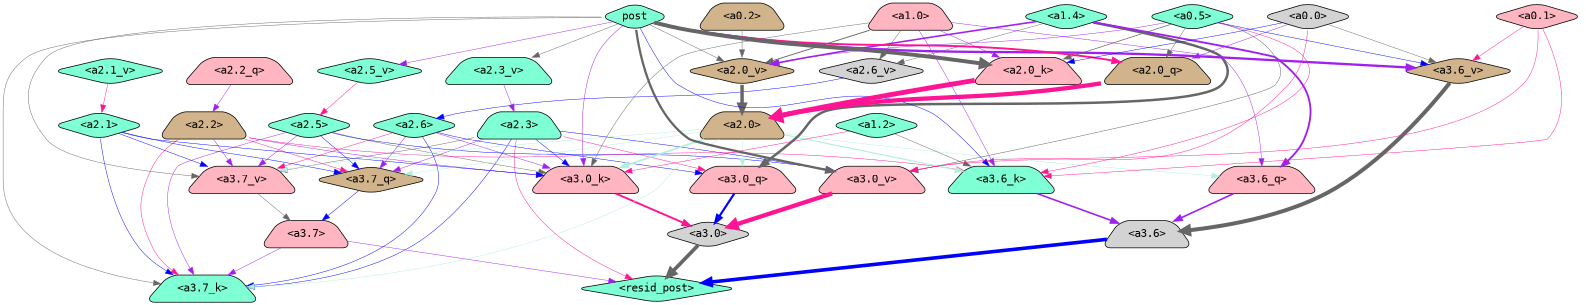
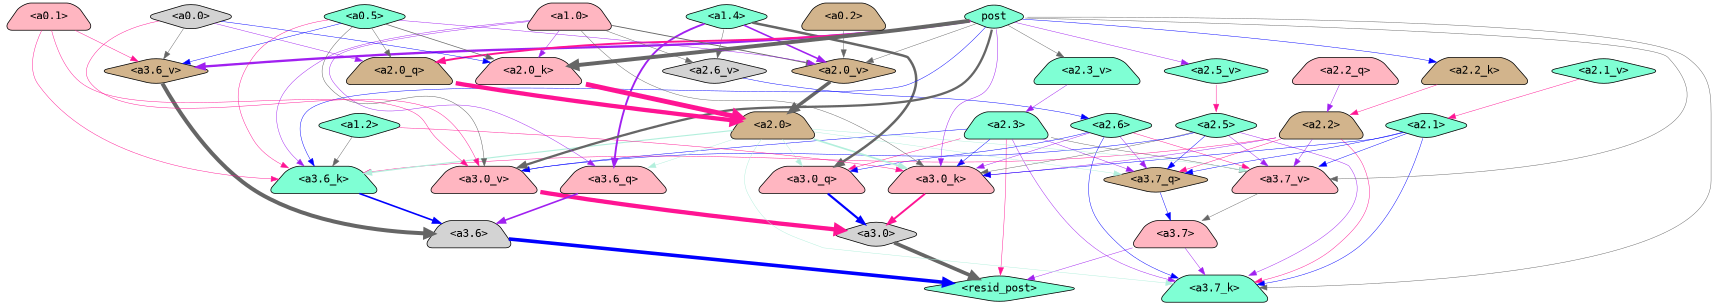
(1537, 17) -> (49, 17)
none -> (1475, 71)
(1074, 207) -> (396, 207)
(411, 246) -> (1073, 229)
